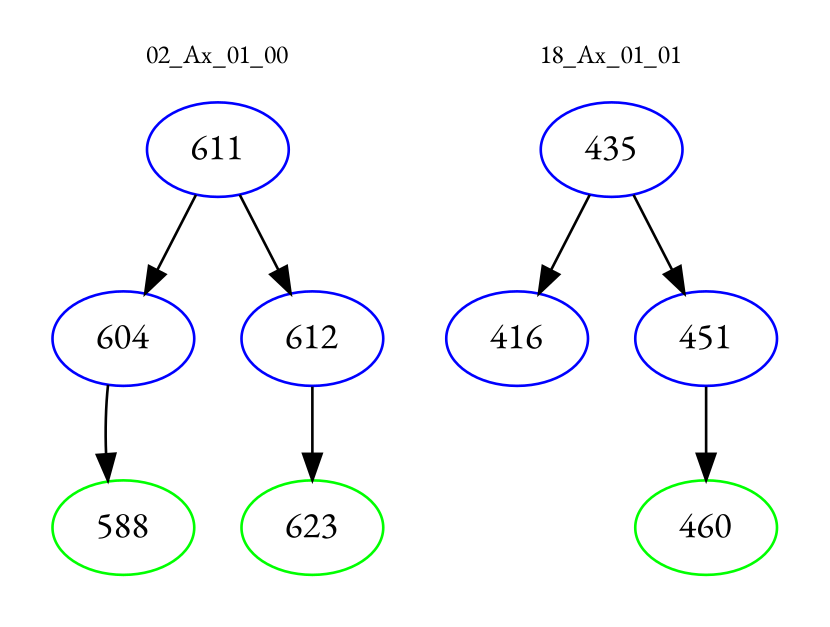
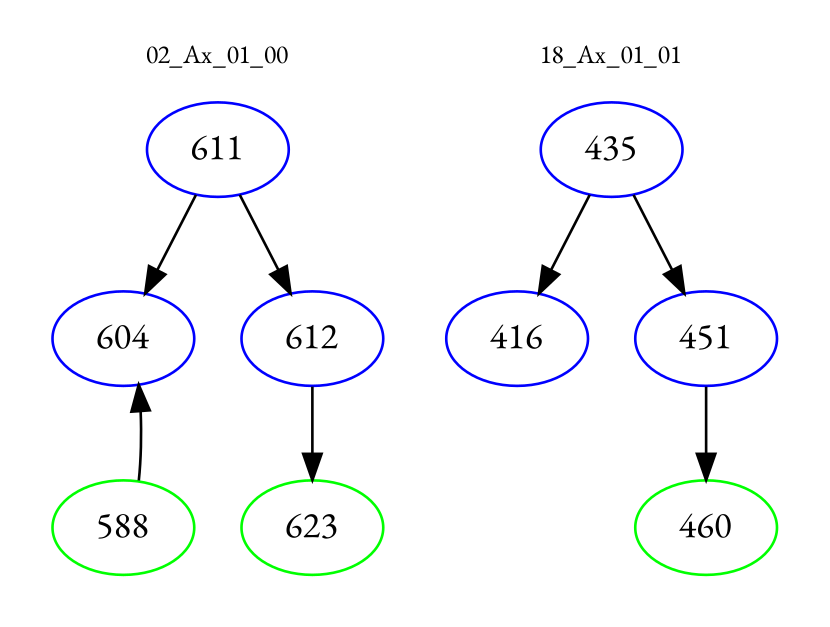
(106, 420) -> (141, 446)
